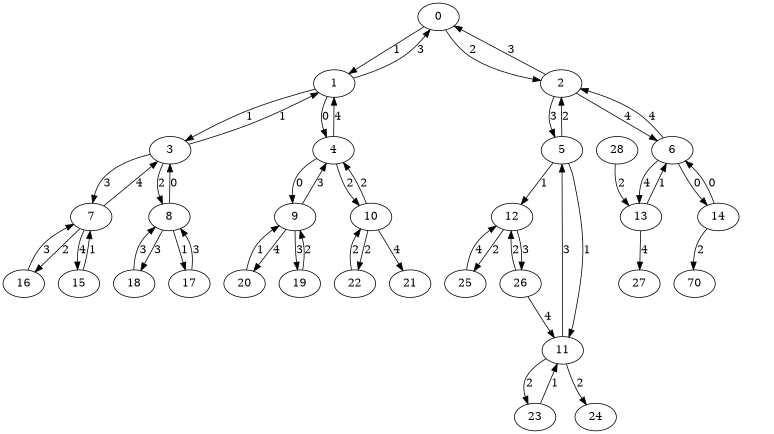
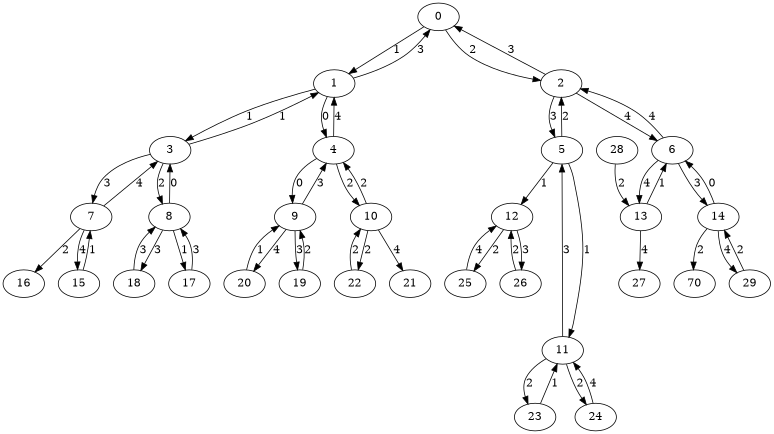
(698, 184) -> (698, 184)
(43, 245) -> none
none -> (750, 284)
(539, 314) -> (587, 385)
